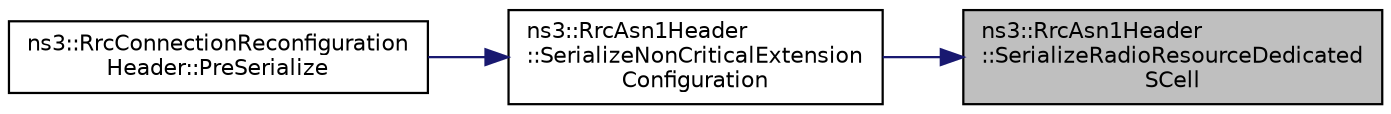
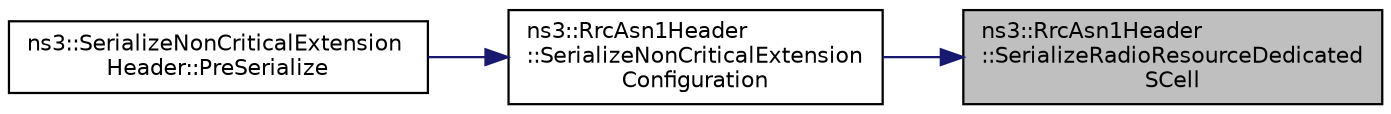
(218, 57) -> (218, 57)
